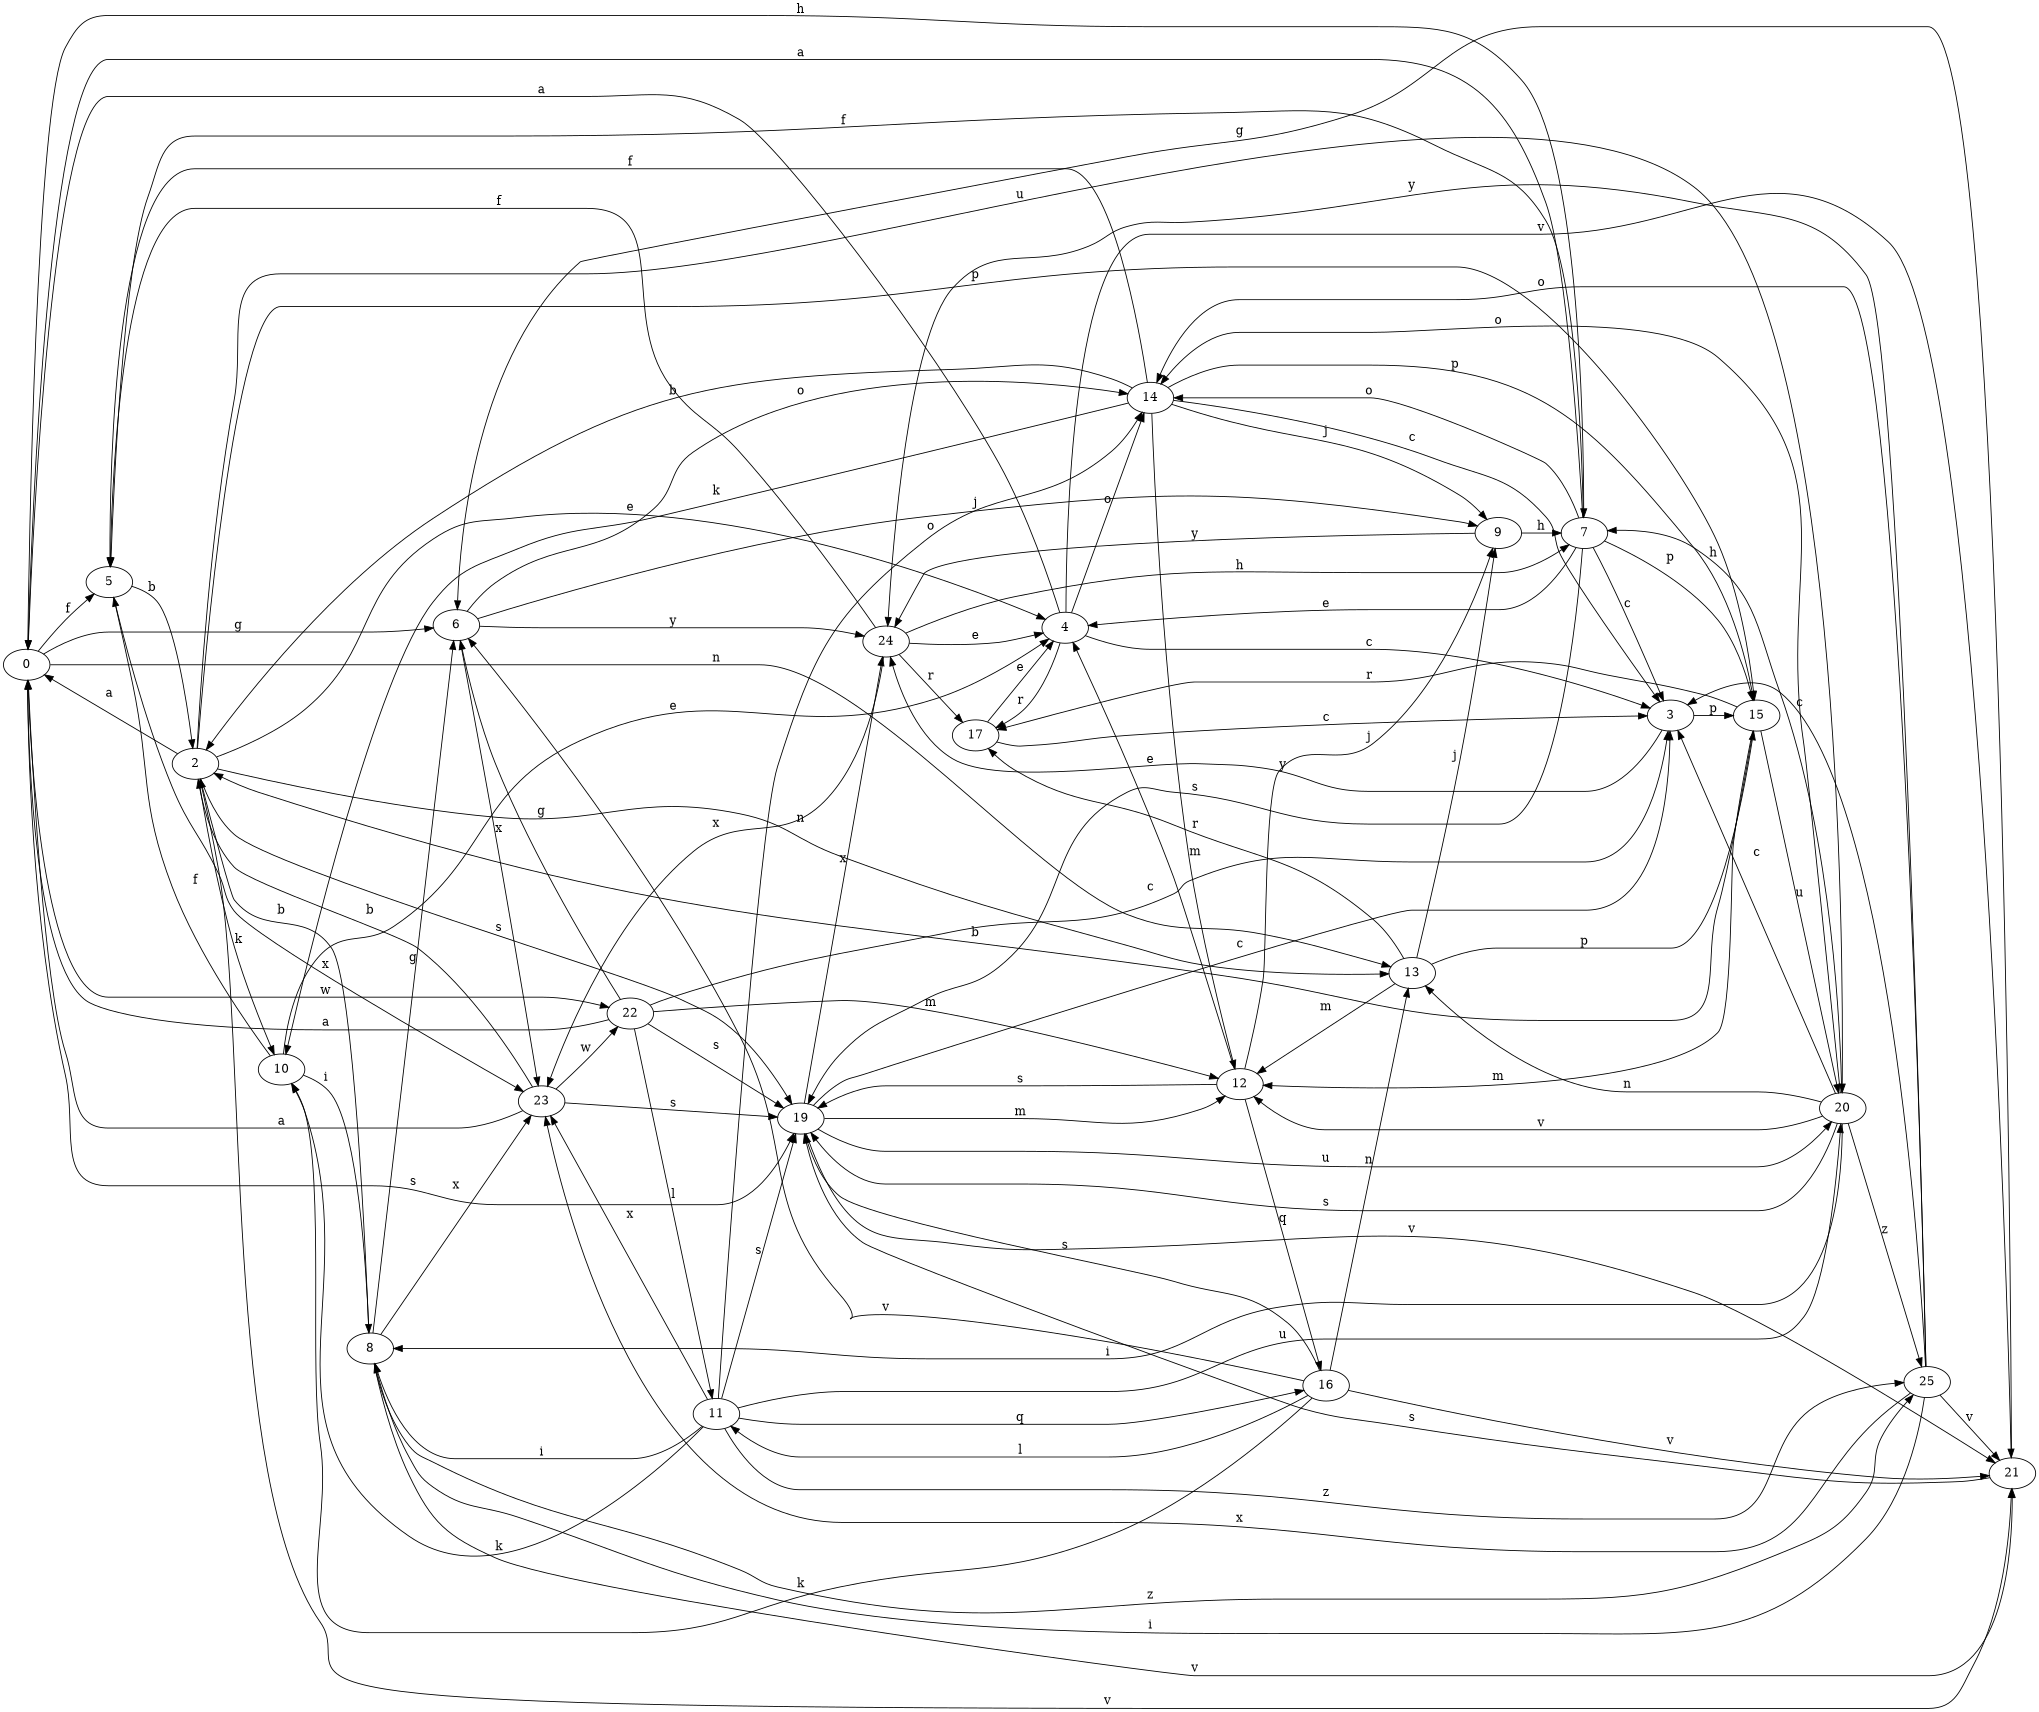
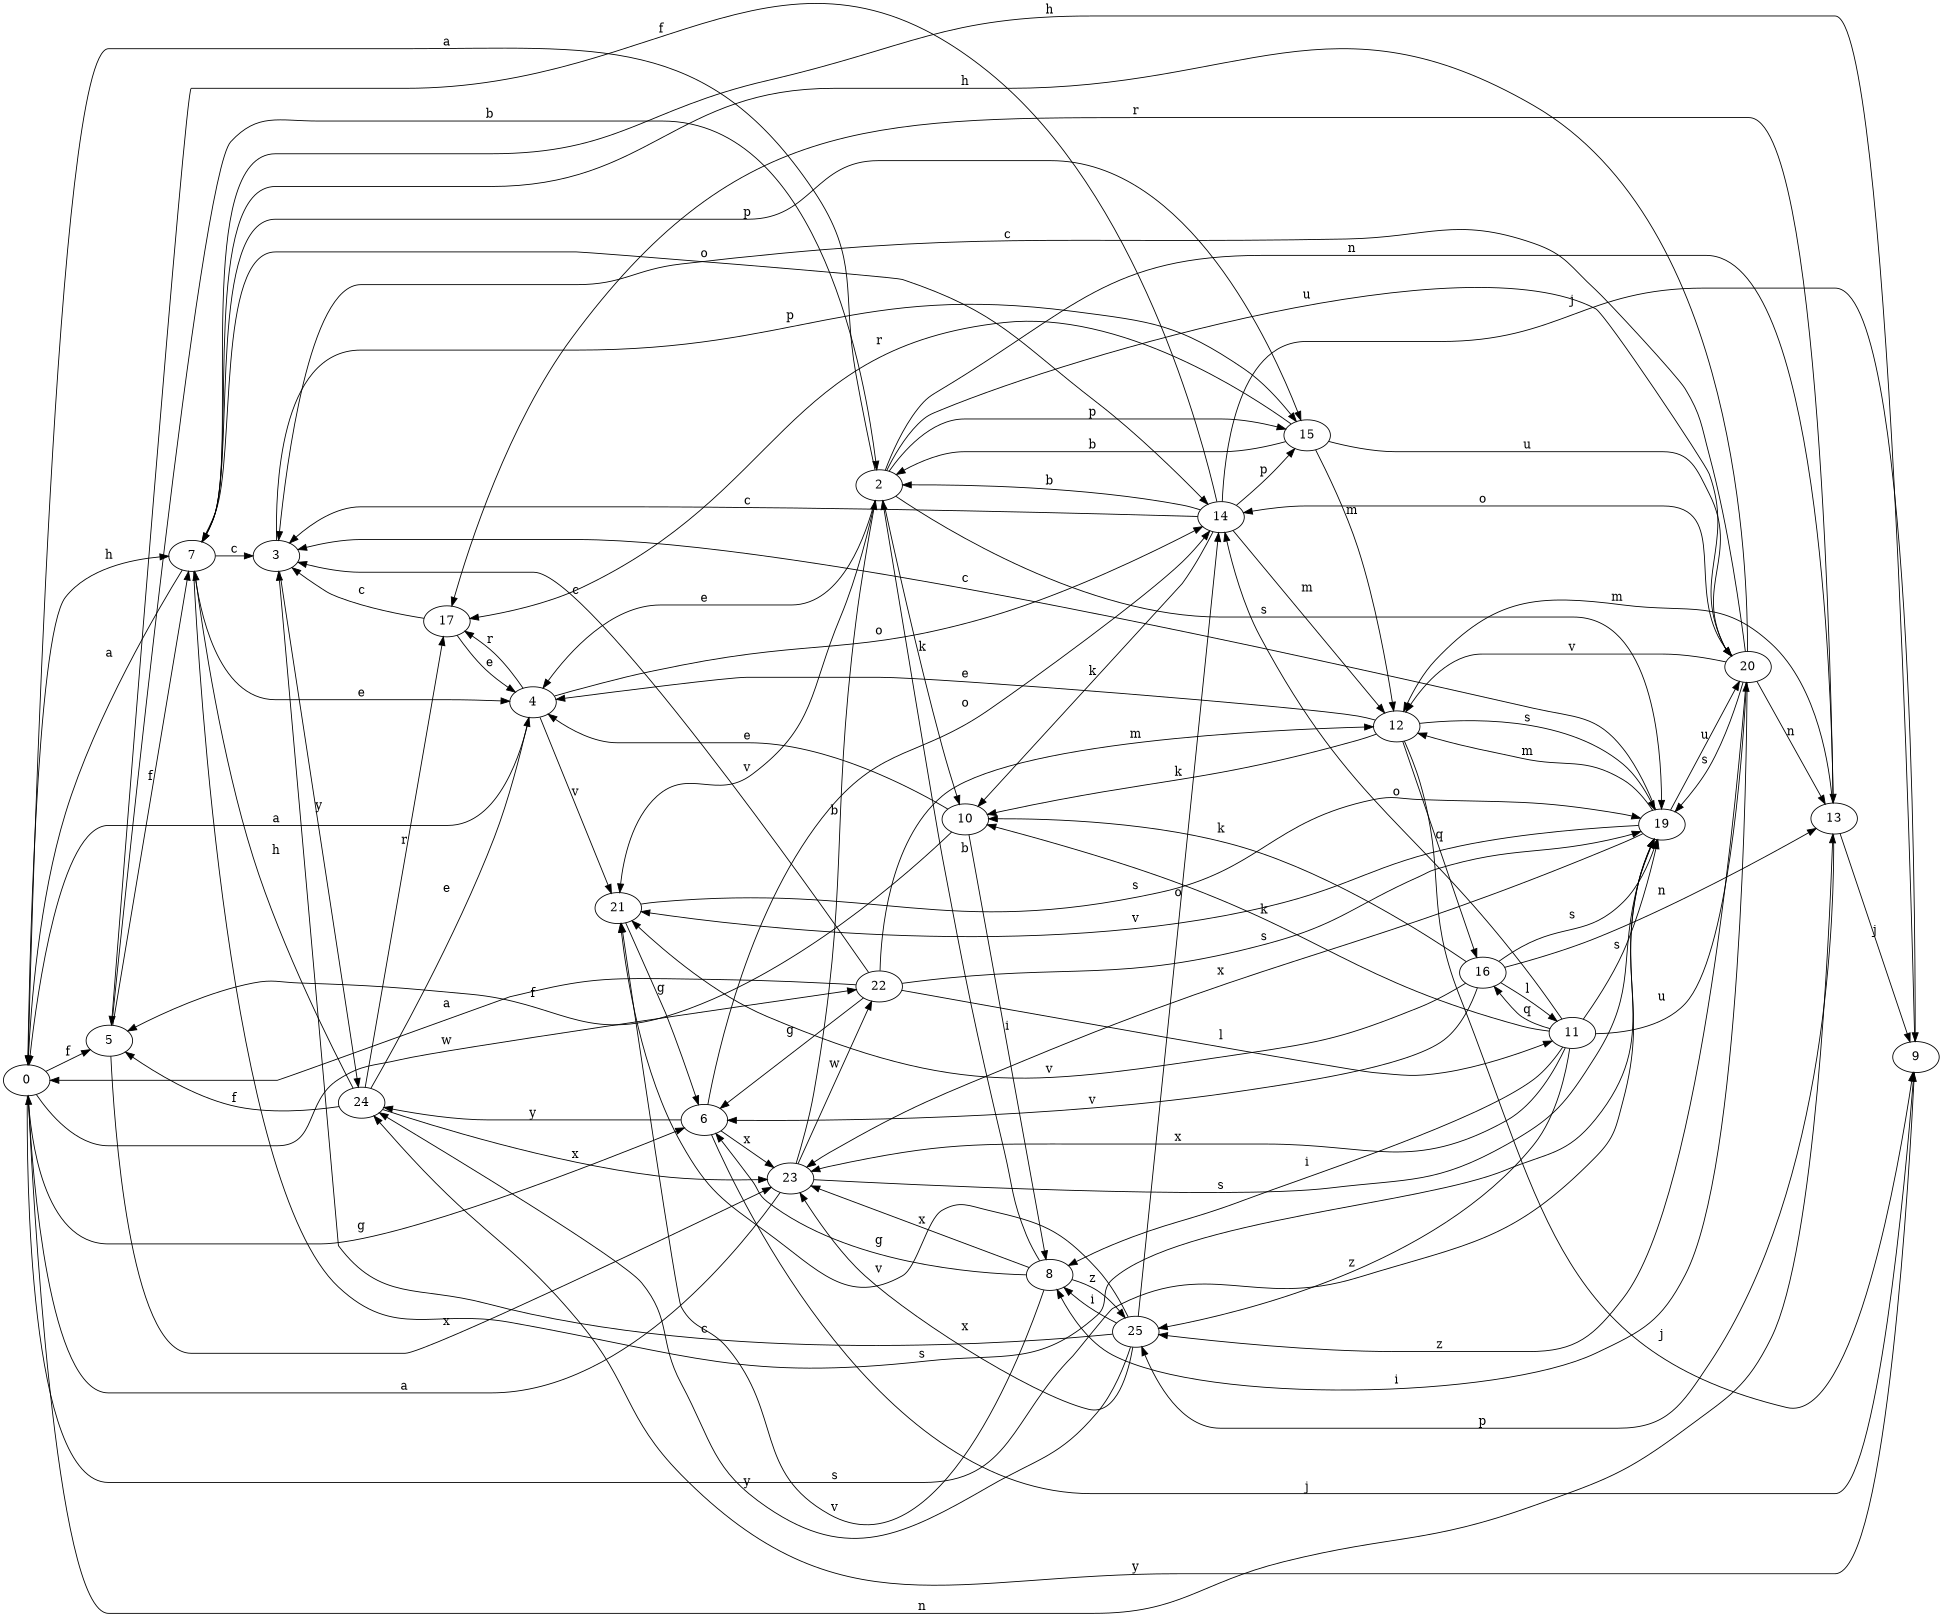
(813, 129) -> (150, 803)
(1366, 649) -> none
none -> (1187, 778)
(843, 884) -> (1223, 985)
(1666, 948) -> (1687, 1395)
